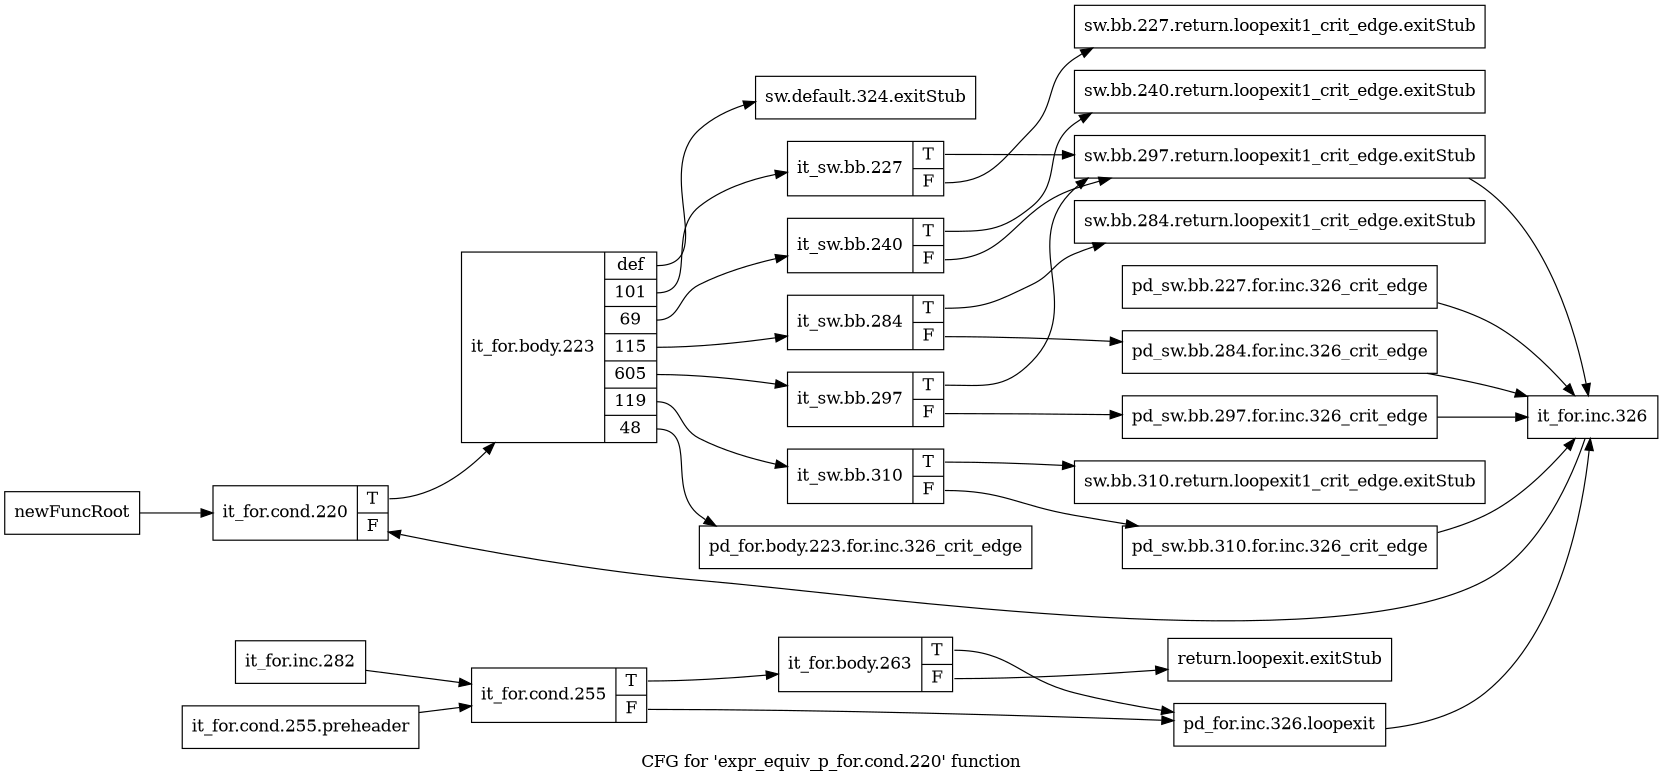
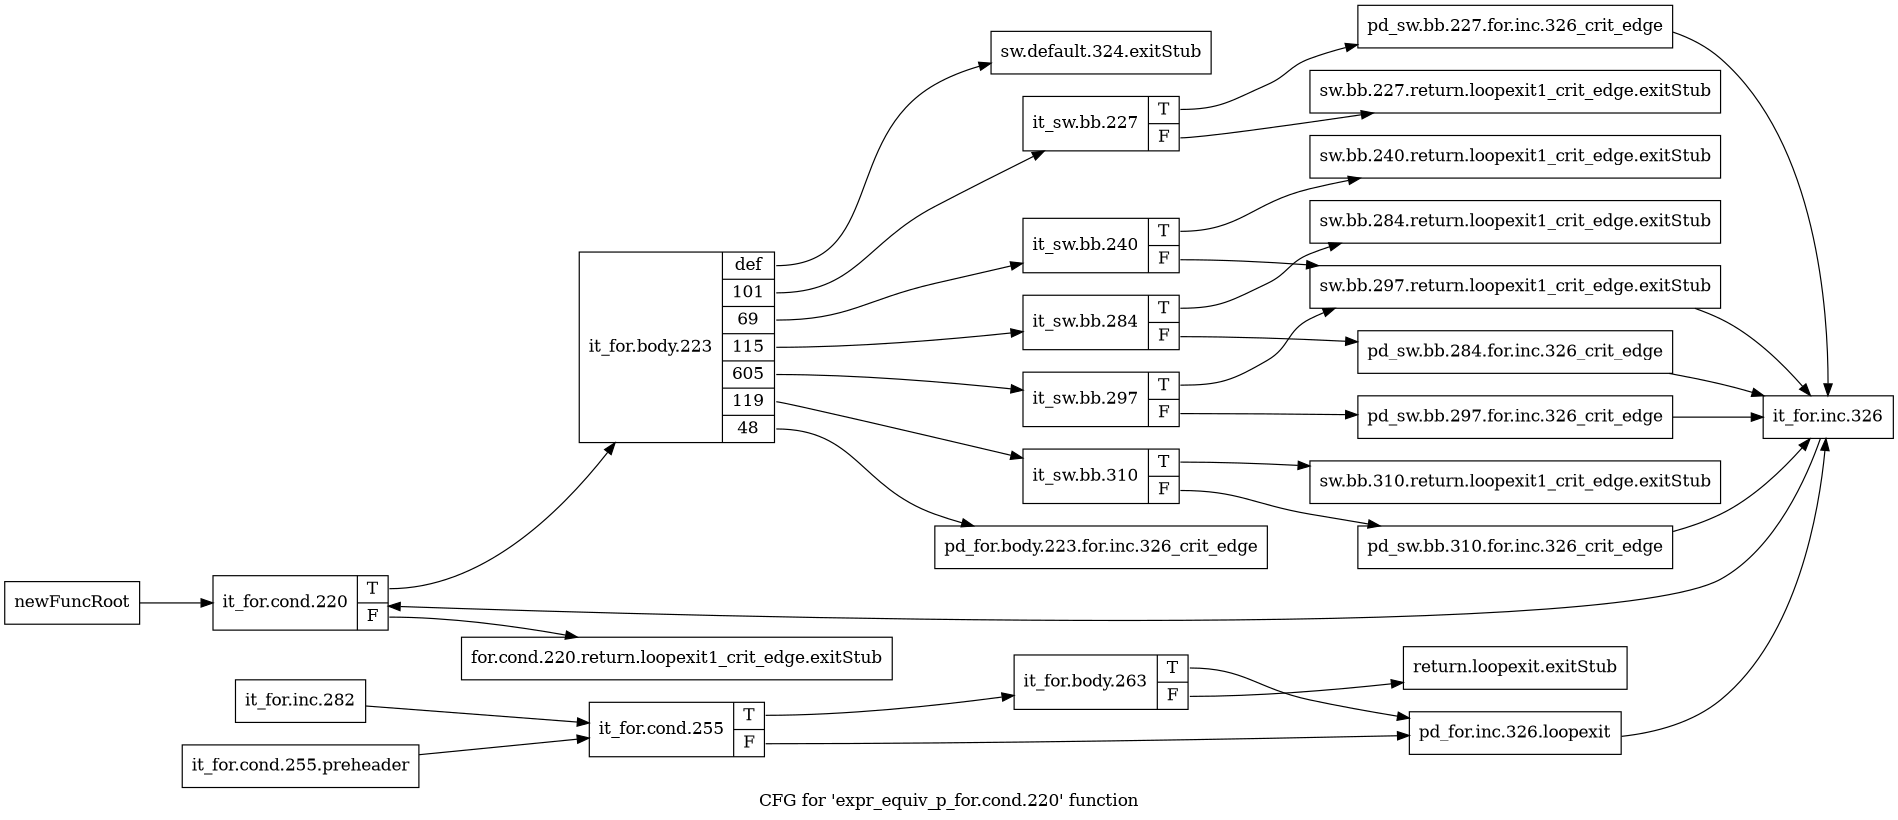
(998, 155) -> (1266, 85)
none -> (677, 659)
